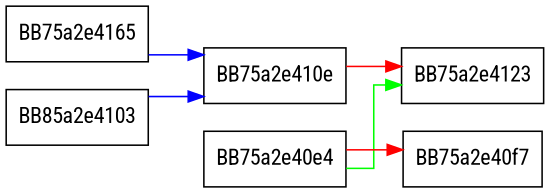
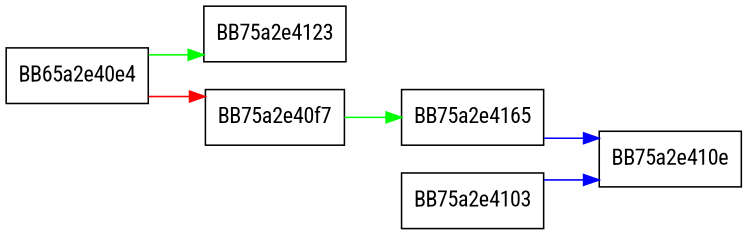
(366, 66) -> none
(77, 117) -> (473, 201)
none -> (365, 117)
(275, 159) -> (77, 76)
